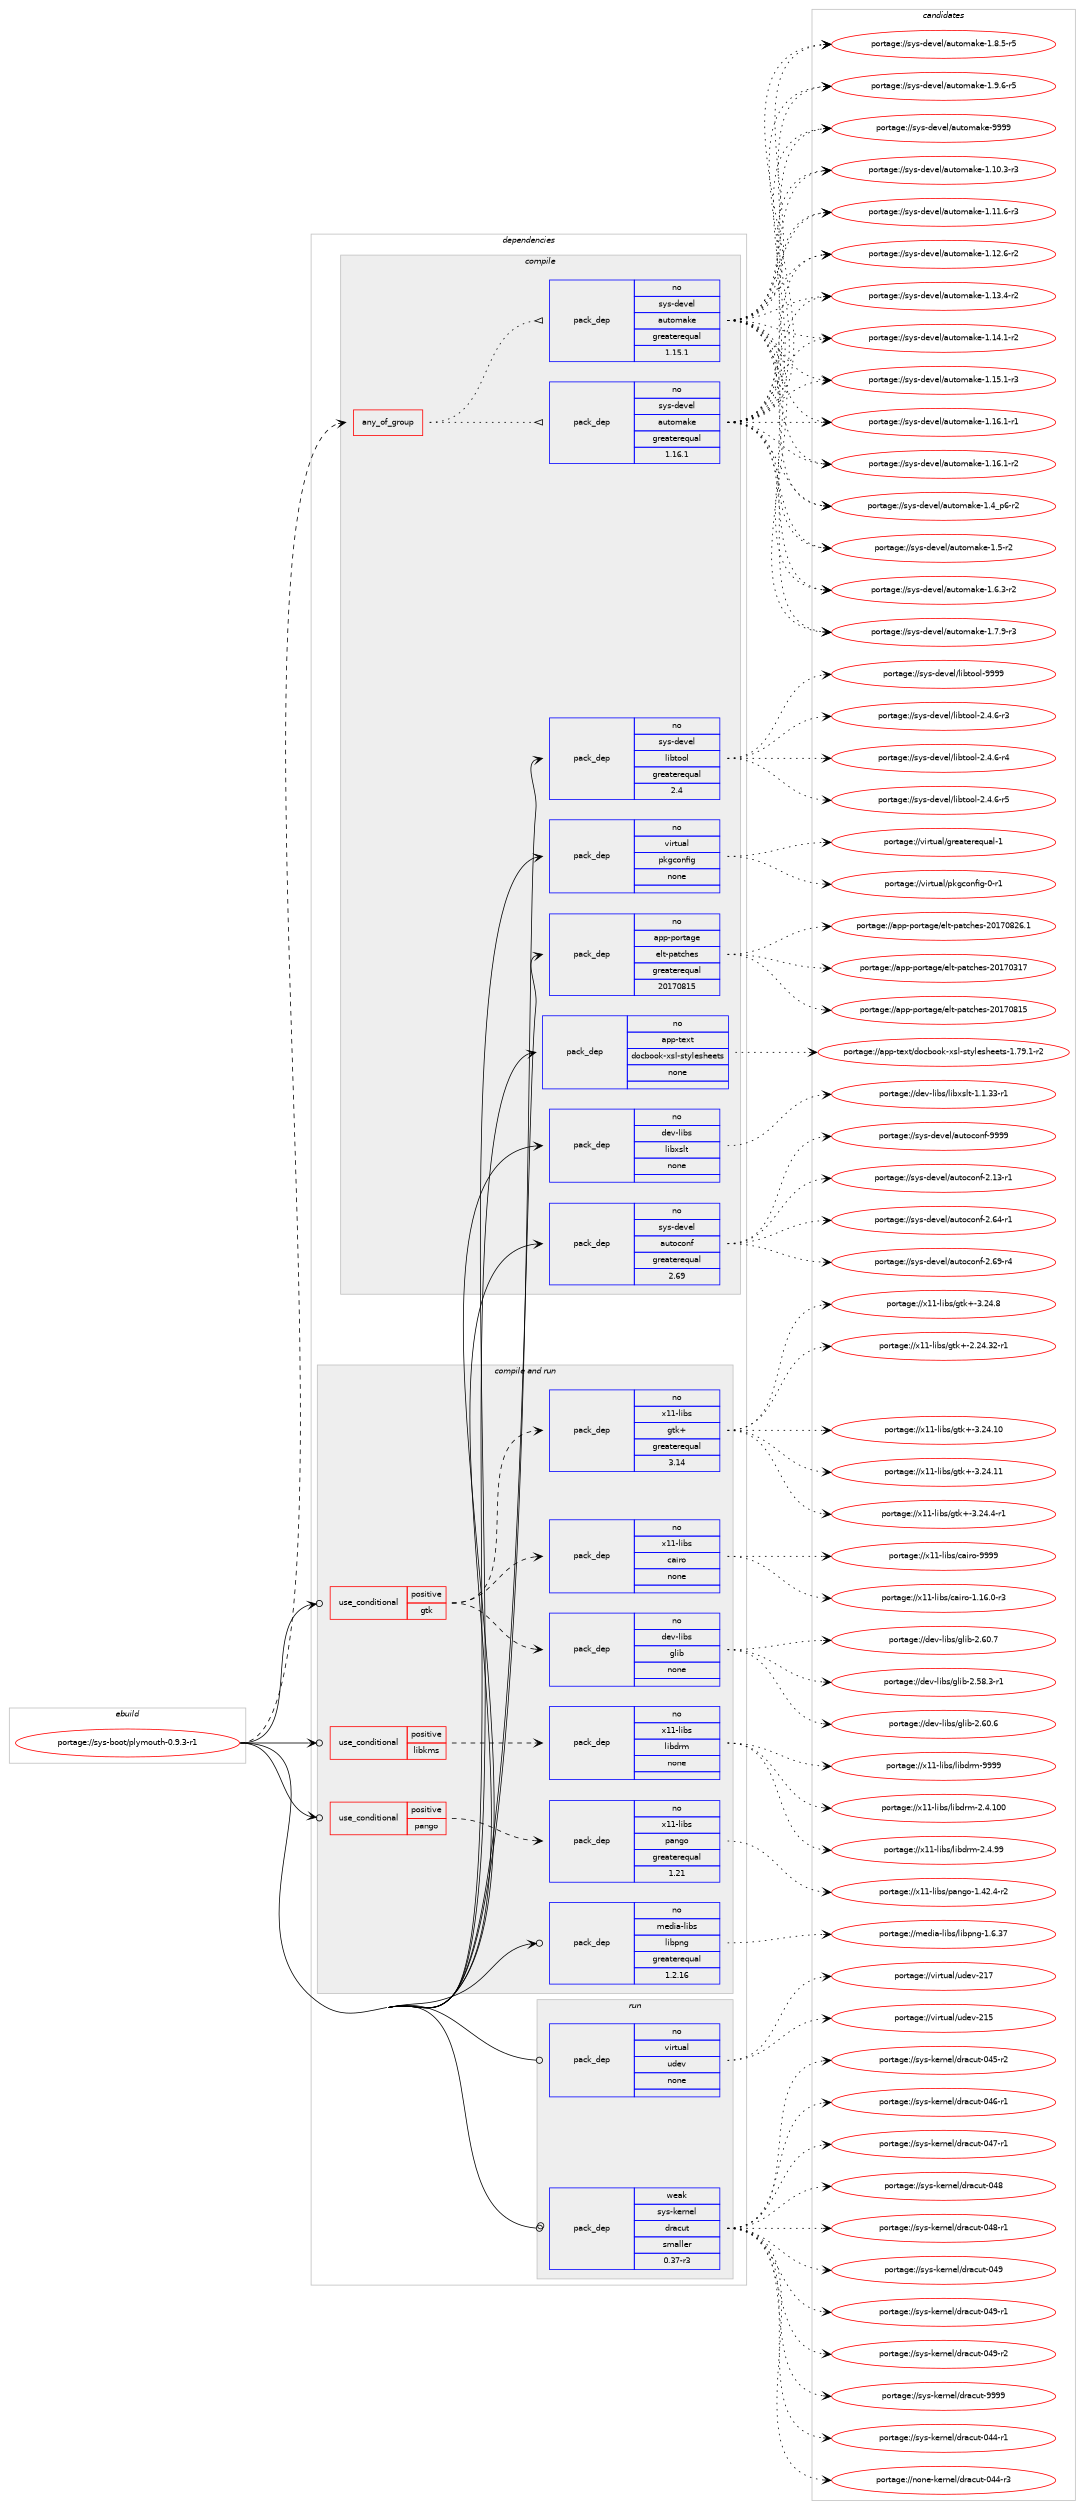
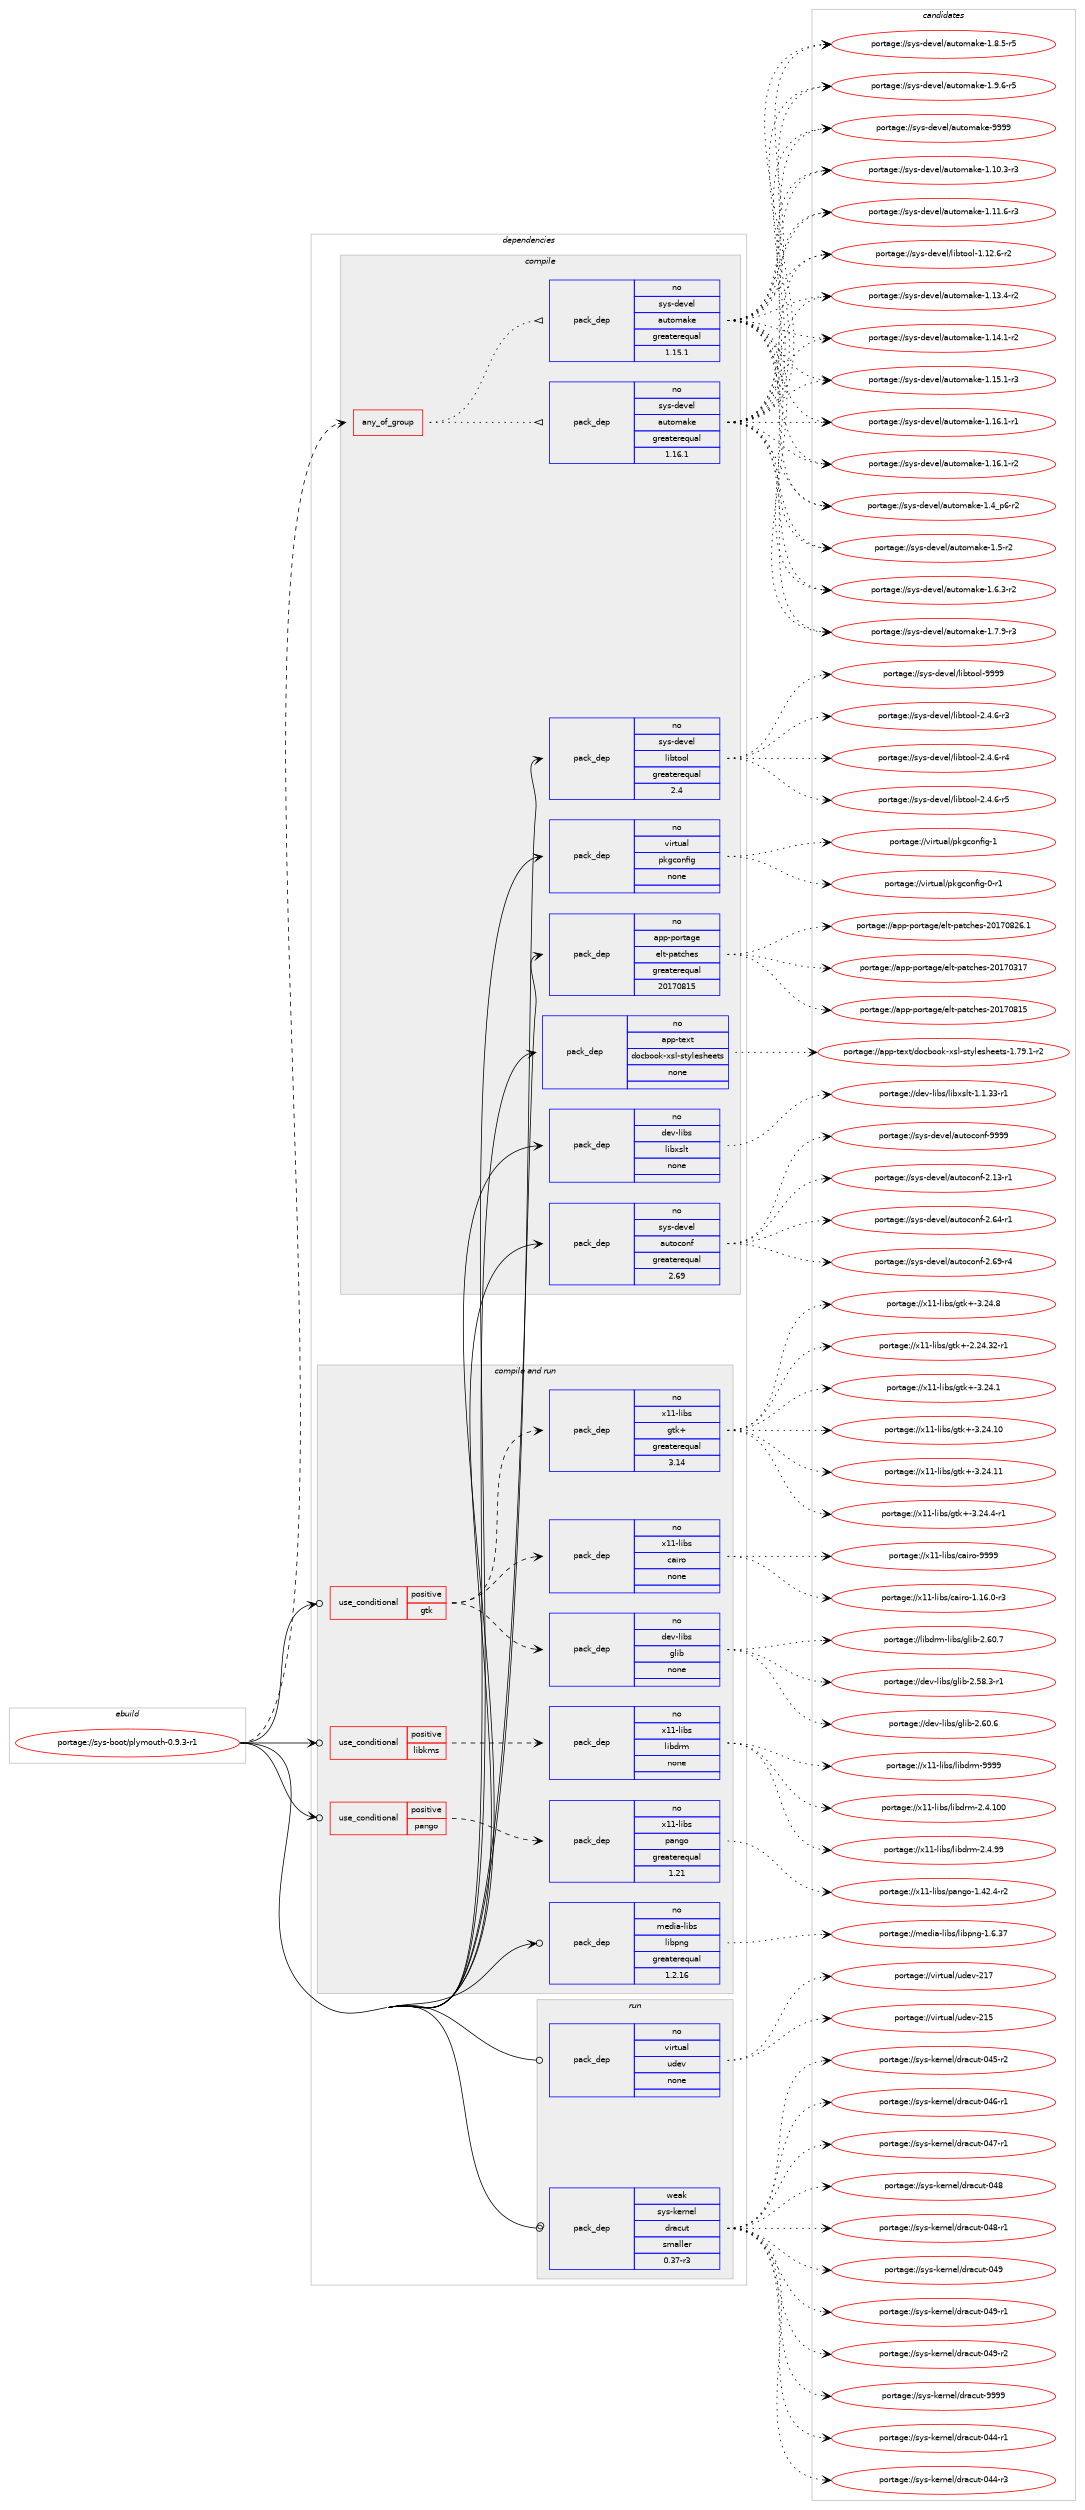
(944, 254) -> (944, 254)
(944, 842) -> (944, 842)
none -> (944, 1388)
(944, 1640) -> (944, 1640)
(944, 2480) -> (944, 2480)
